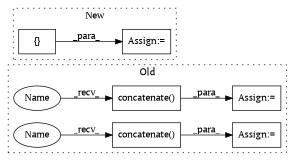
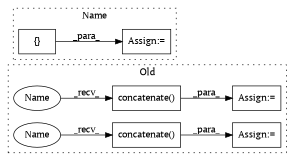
(95, 16) -> (95, 16)
